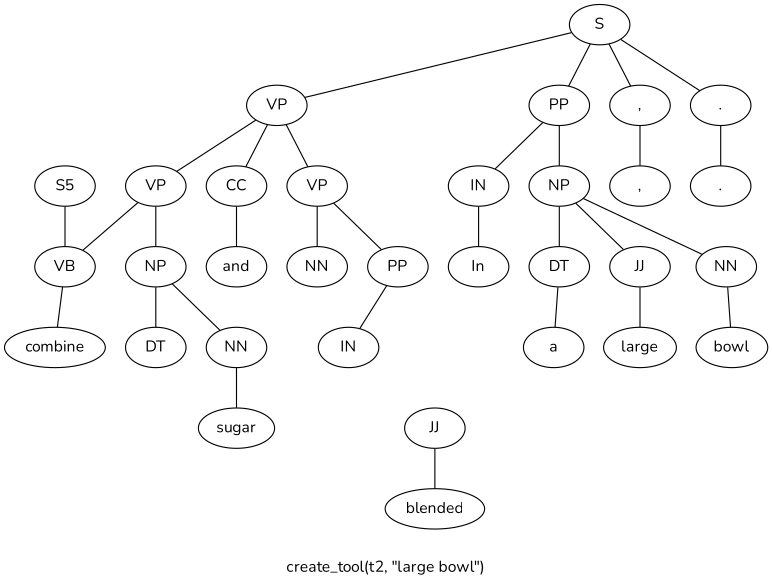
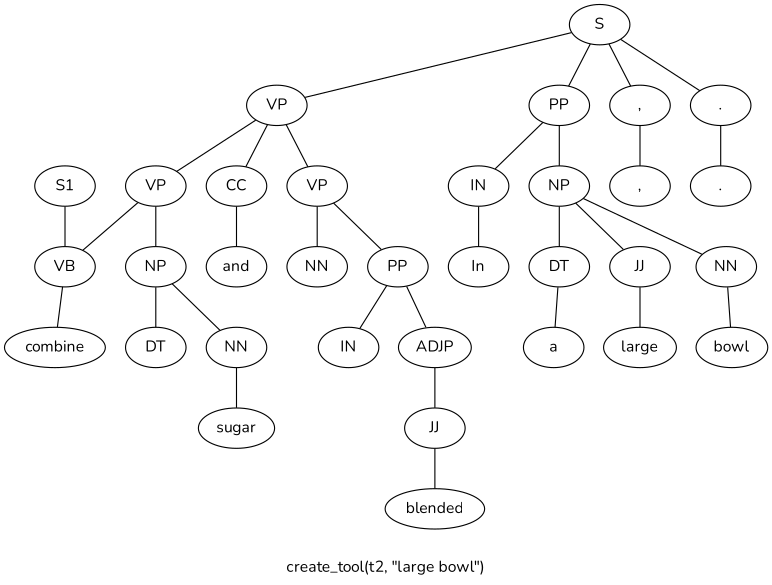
(65, 186) -> (65, 186)
none -> (435, 347)
